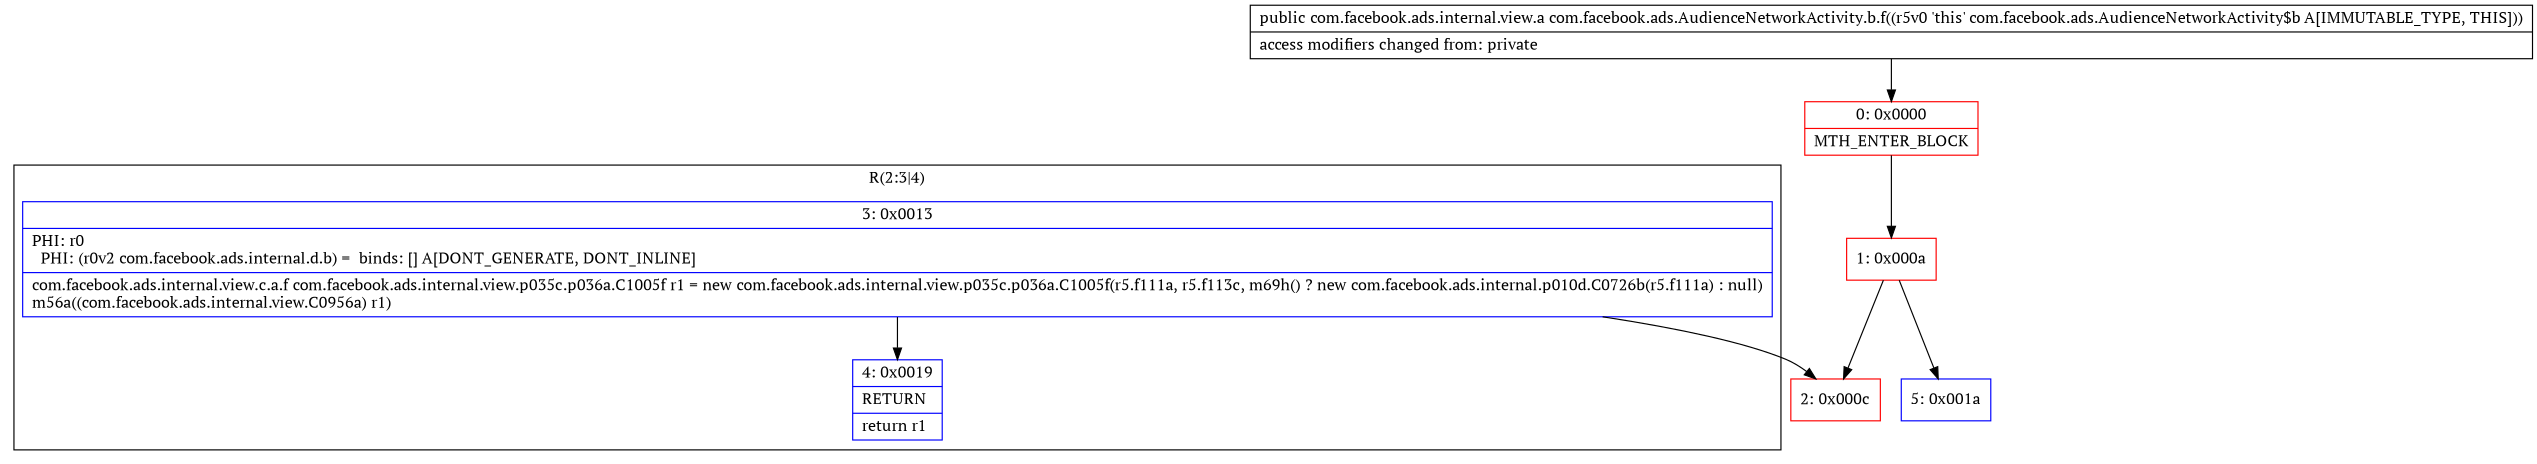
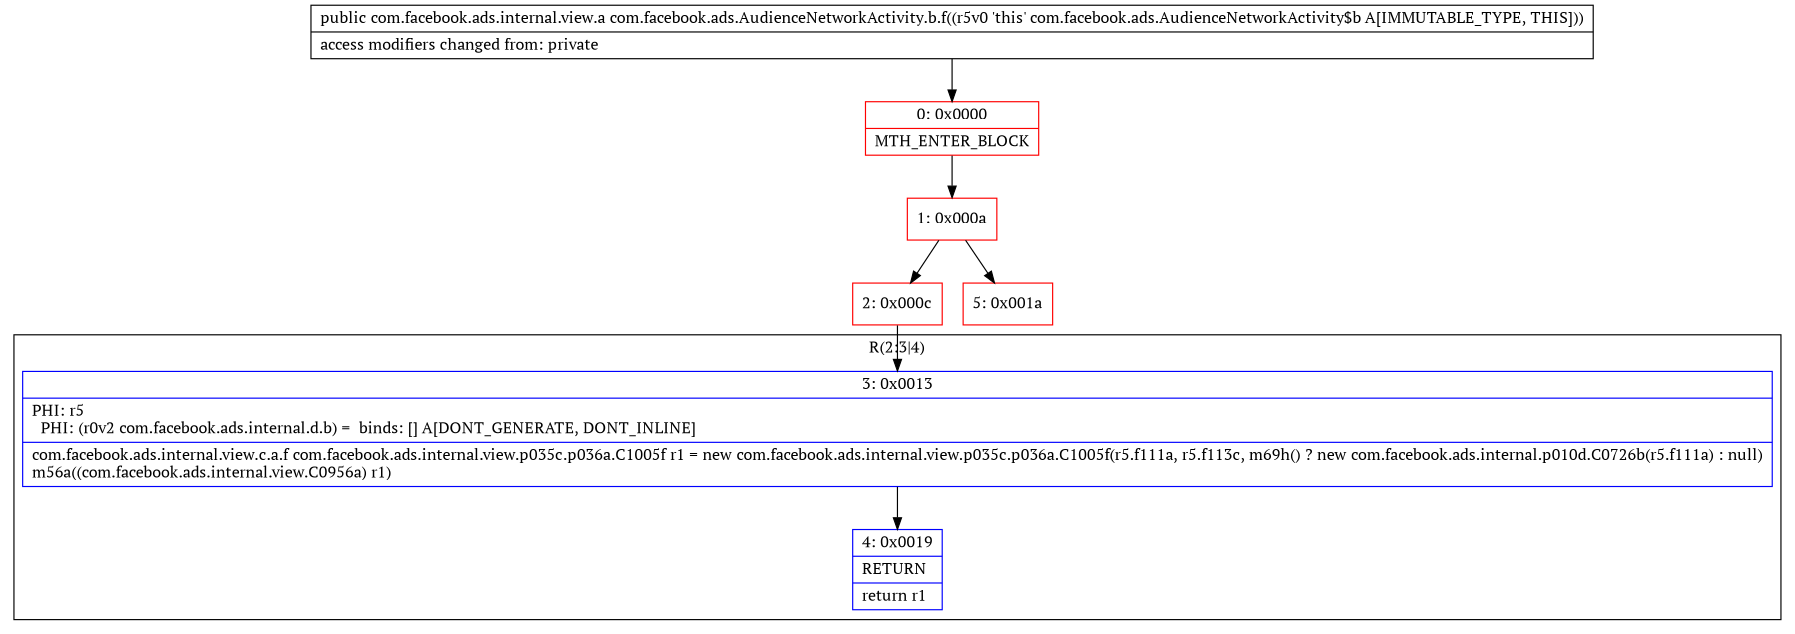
(60, 241) -> (60, 411)
(1707, 336) -> (897, 342)
(1946, 400) -> (1008, 304)
